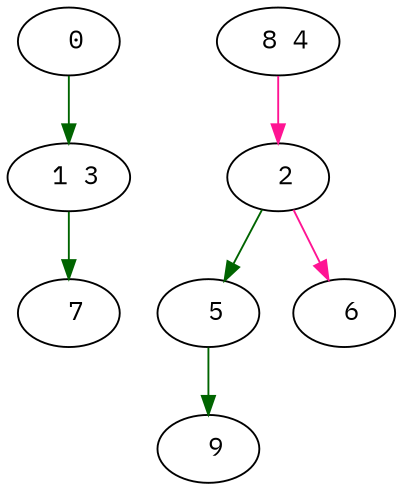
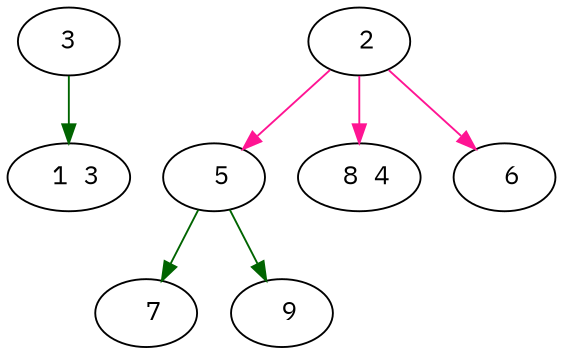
(69, 41) -> (69, 41)
(278, 100) -> (359, 100)
(69, 236) -> (184, 237)
(248, 237) -> (294, 103)
